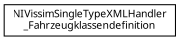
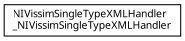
(90, 20) -> (92, 20)
